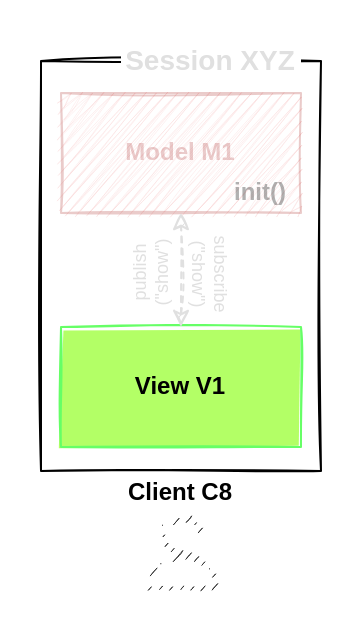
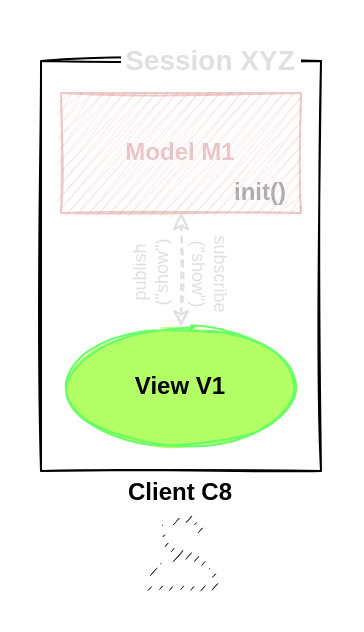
(181, 387) -> (181, 387)
